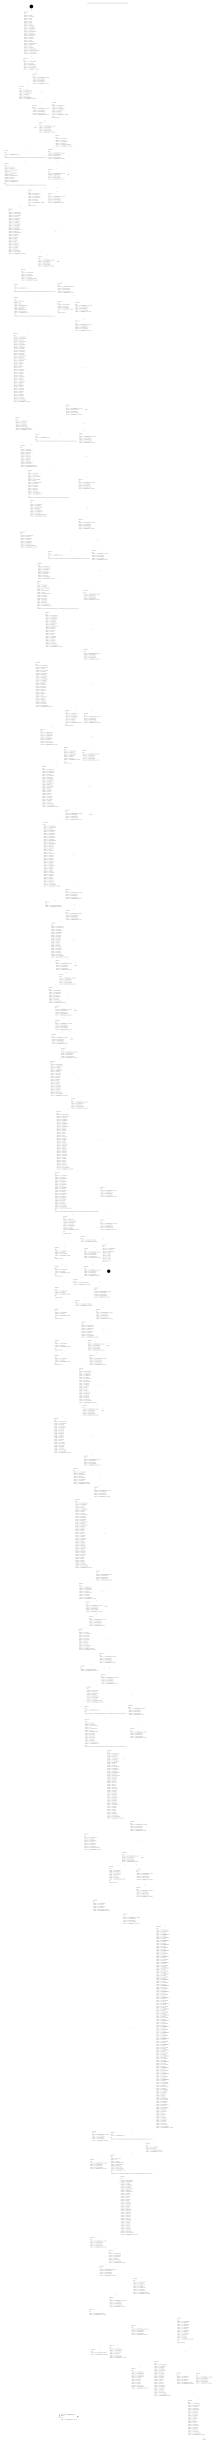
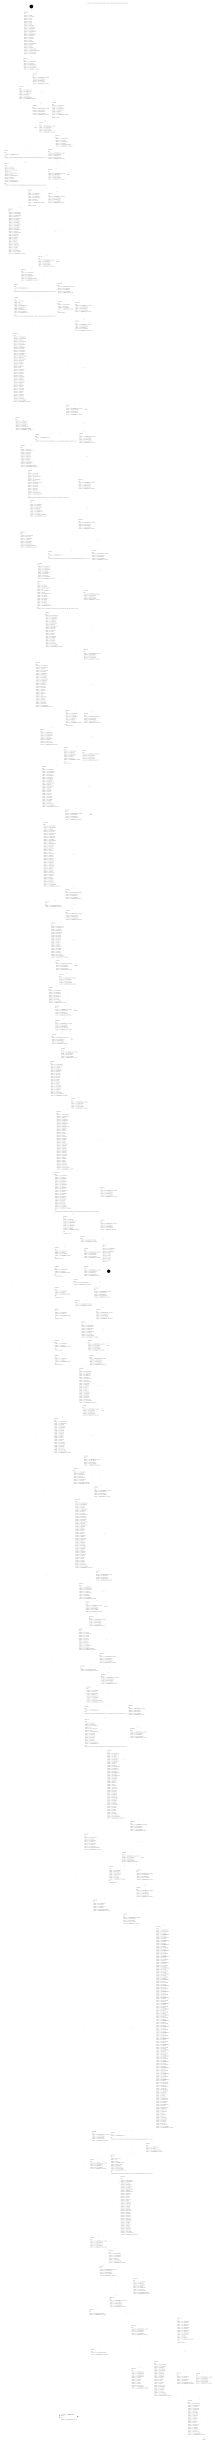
(118, 2352) -> none
